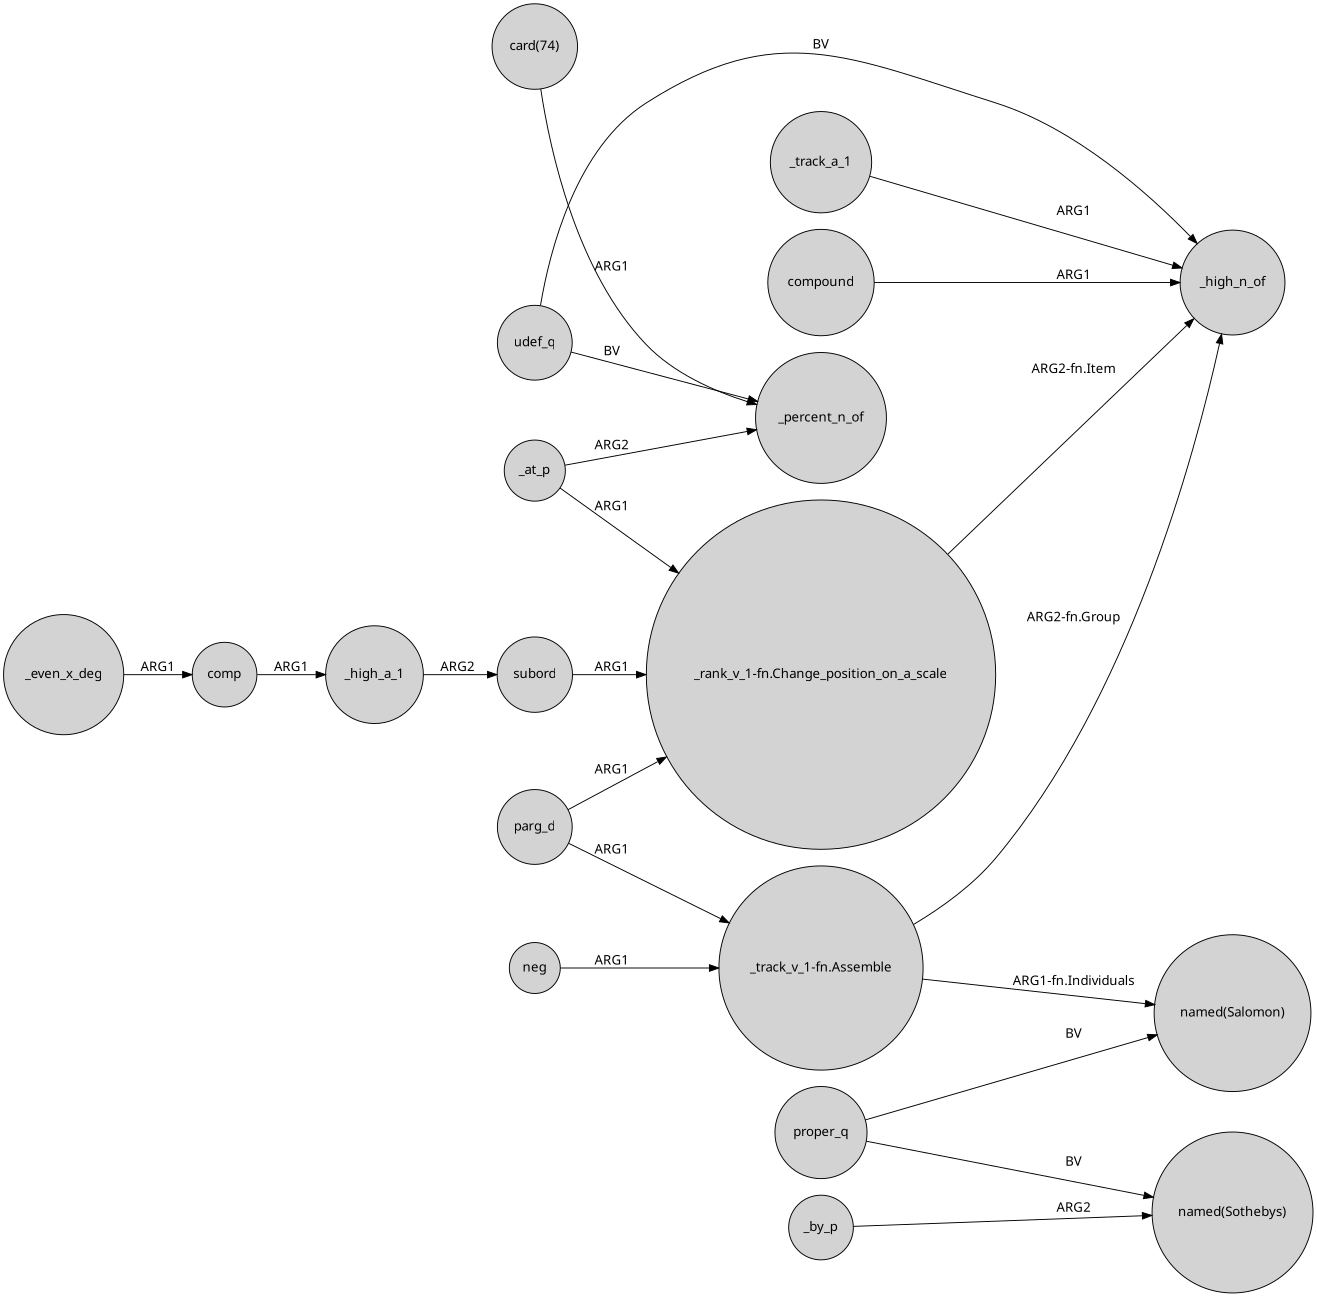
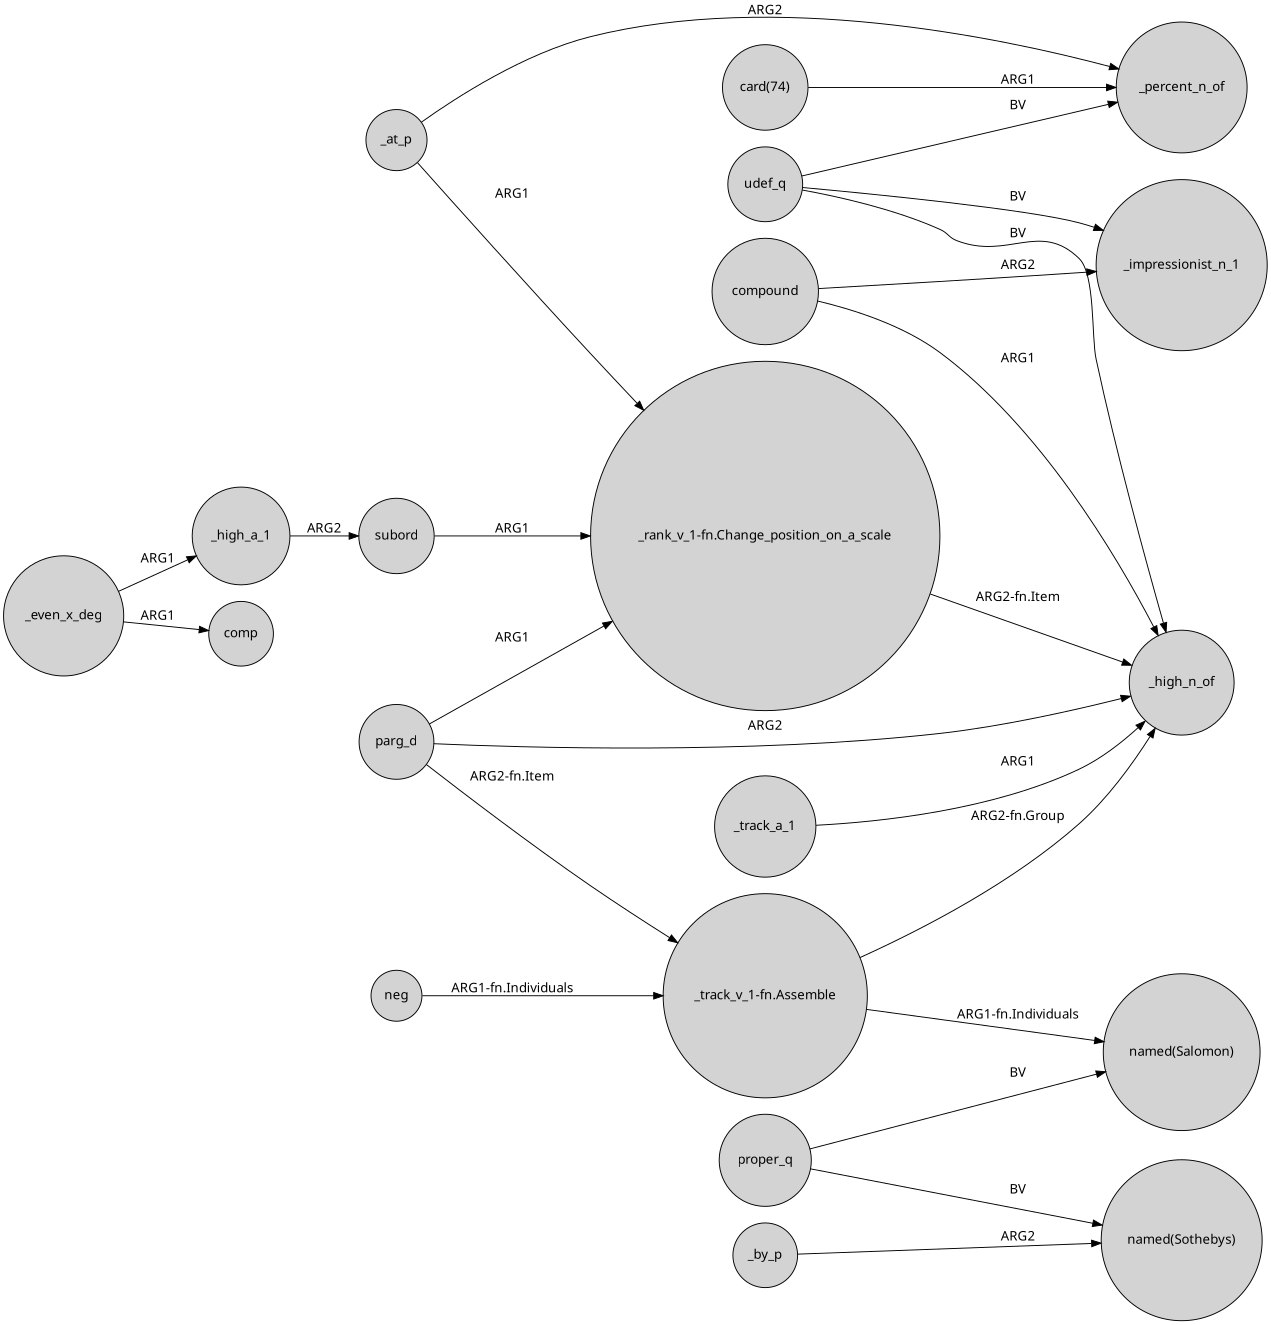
none -> (1182, 265)
(287, 675) -> (153, 576)
none -> (779, 745)
(612, 850) -> (512, 777)
(612, 961) -> (512, 989)
